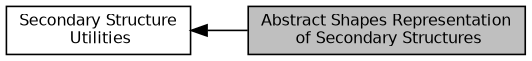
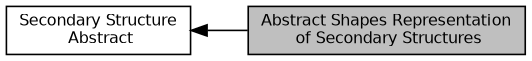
(98, 30) -> (98, 30)
